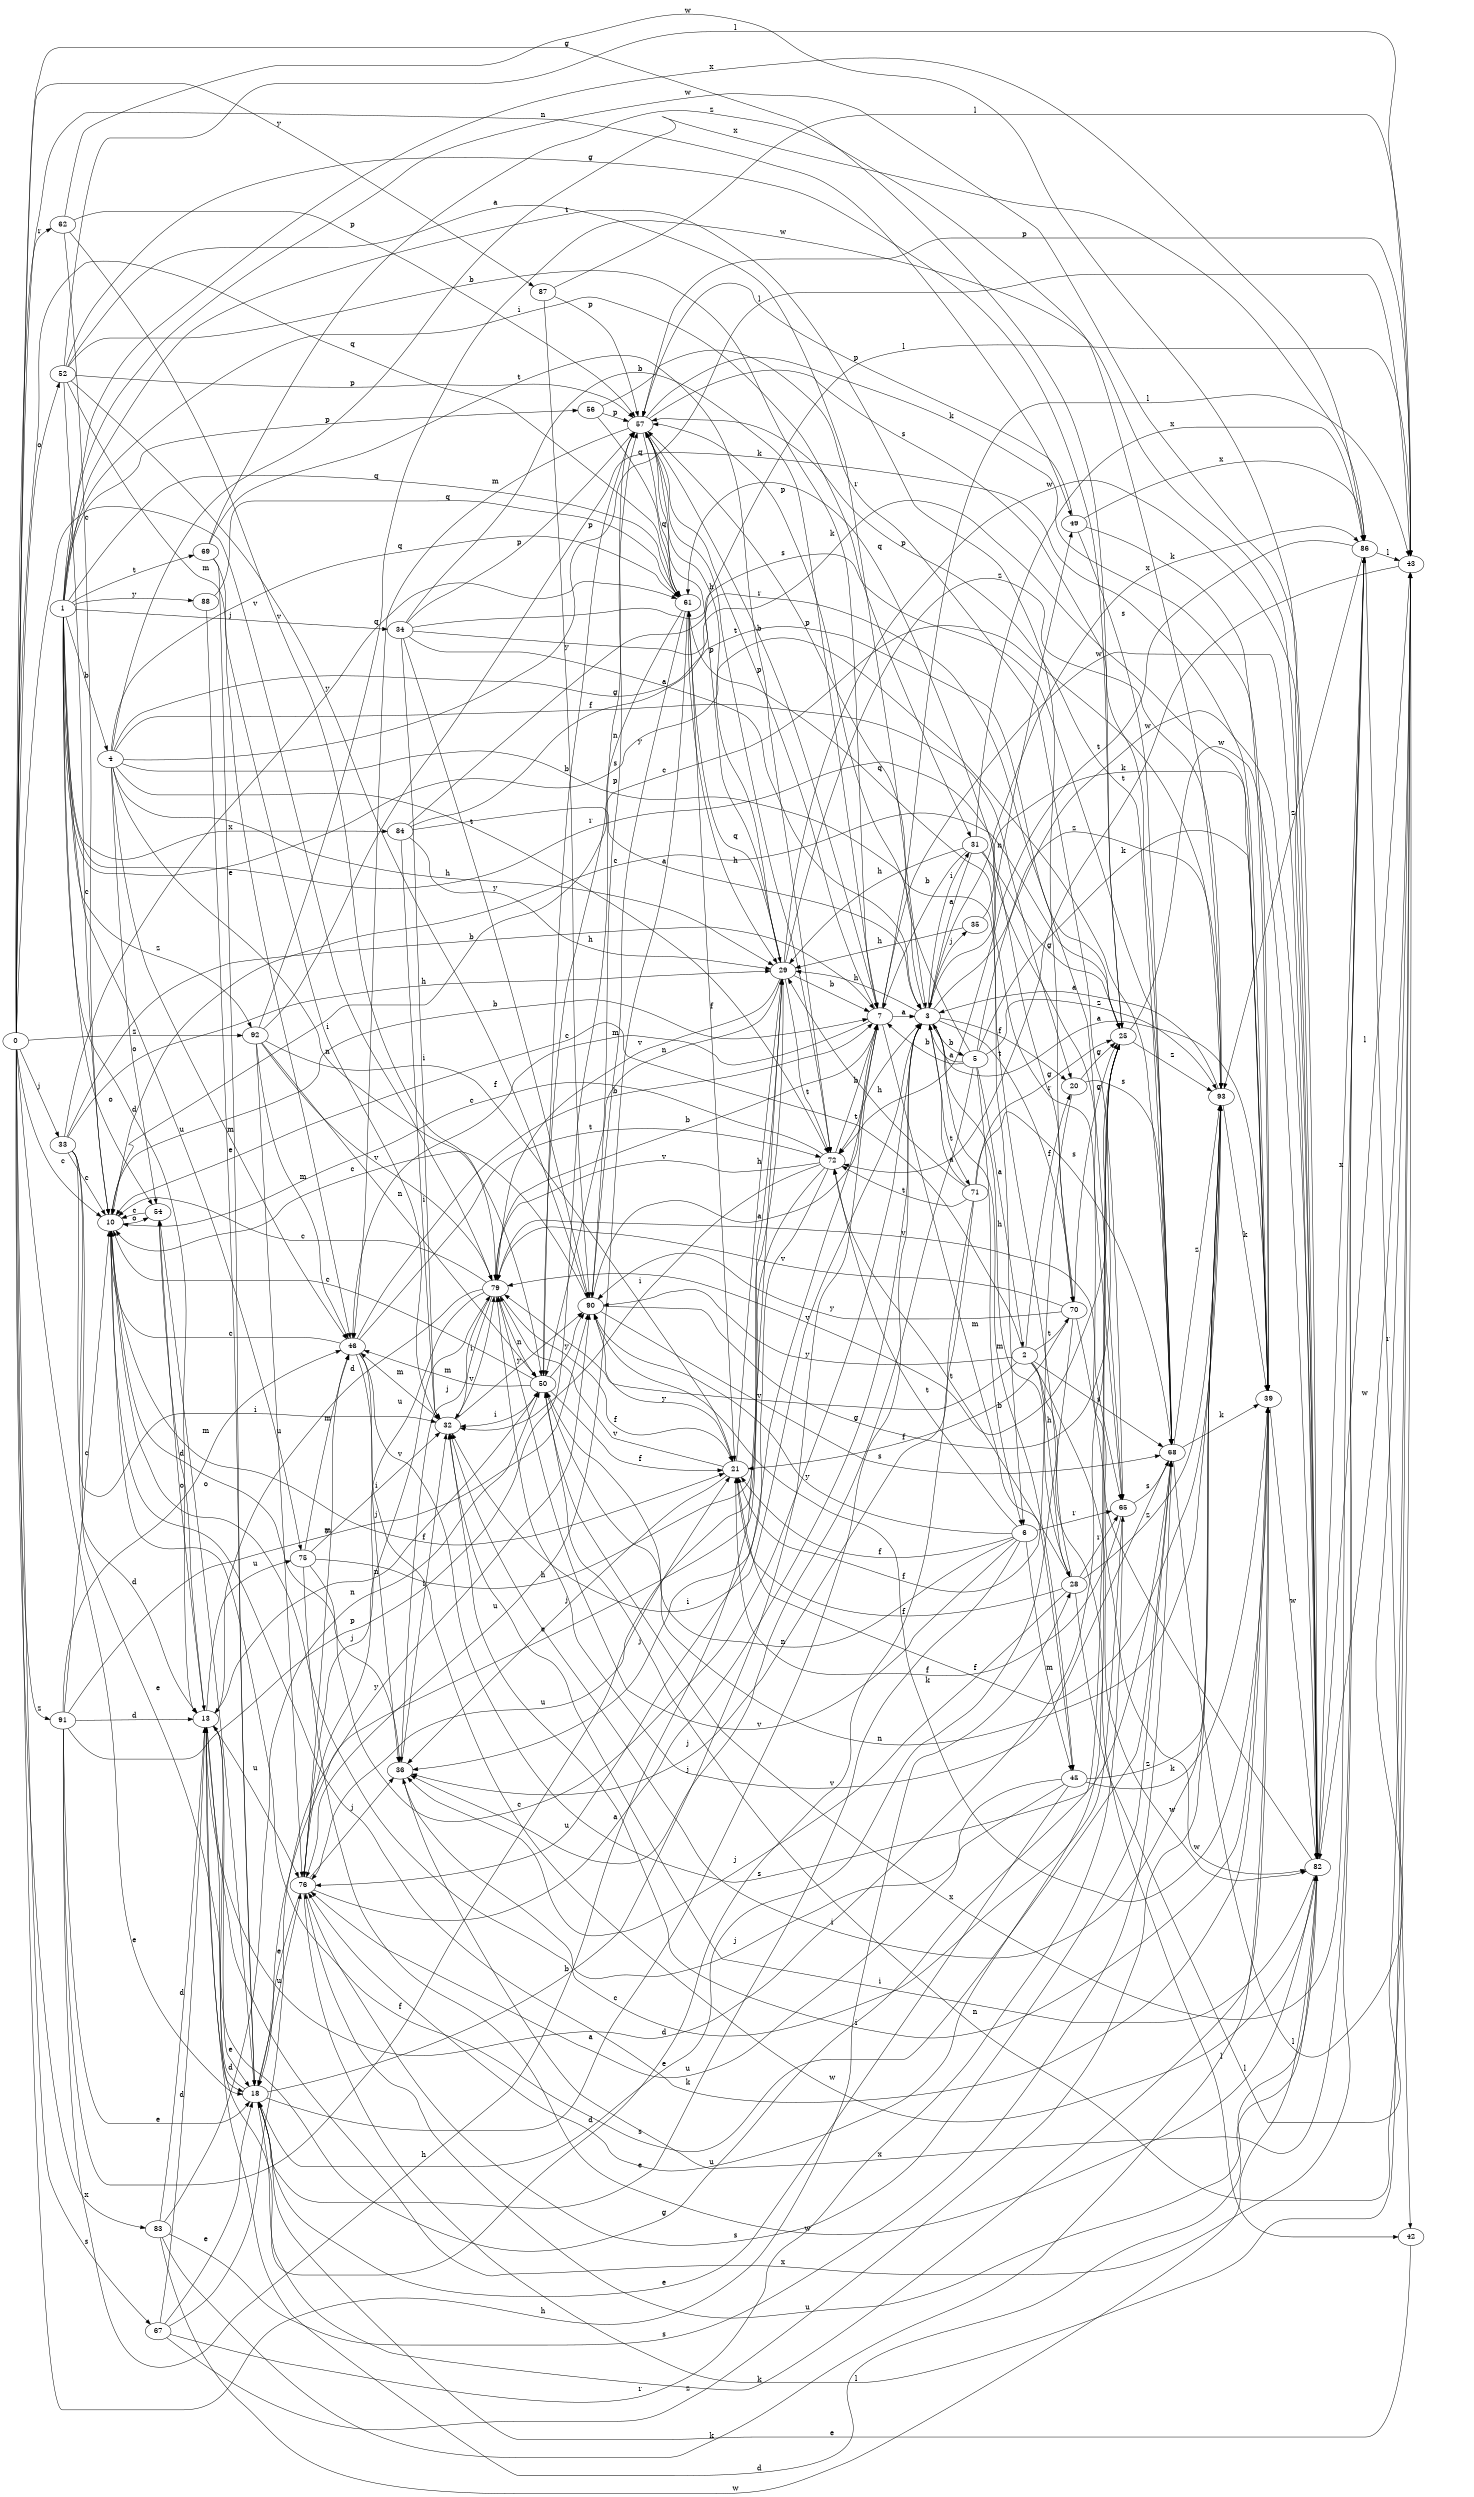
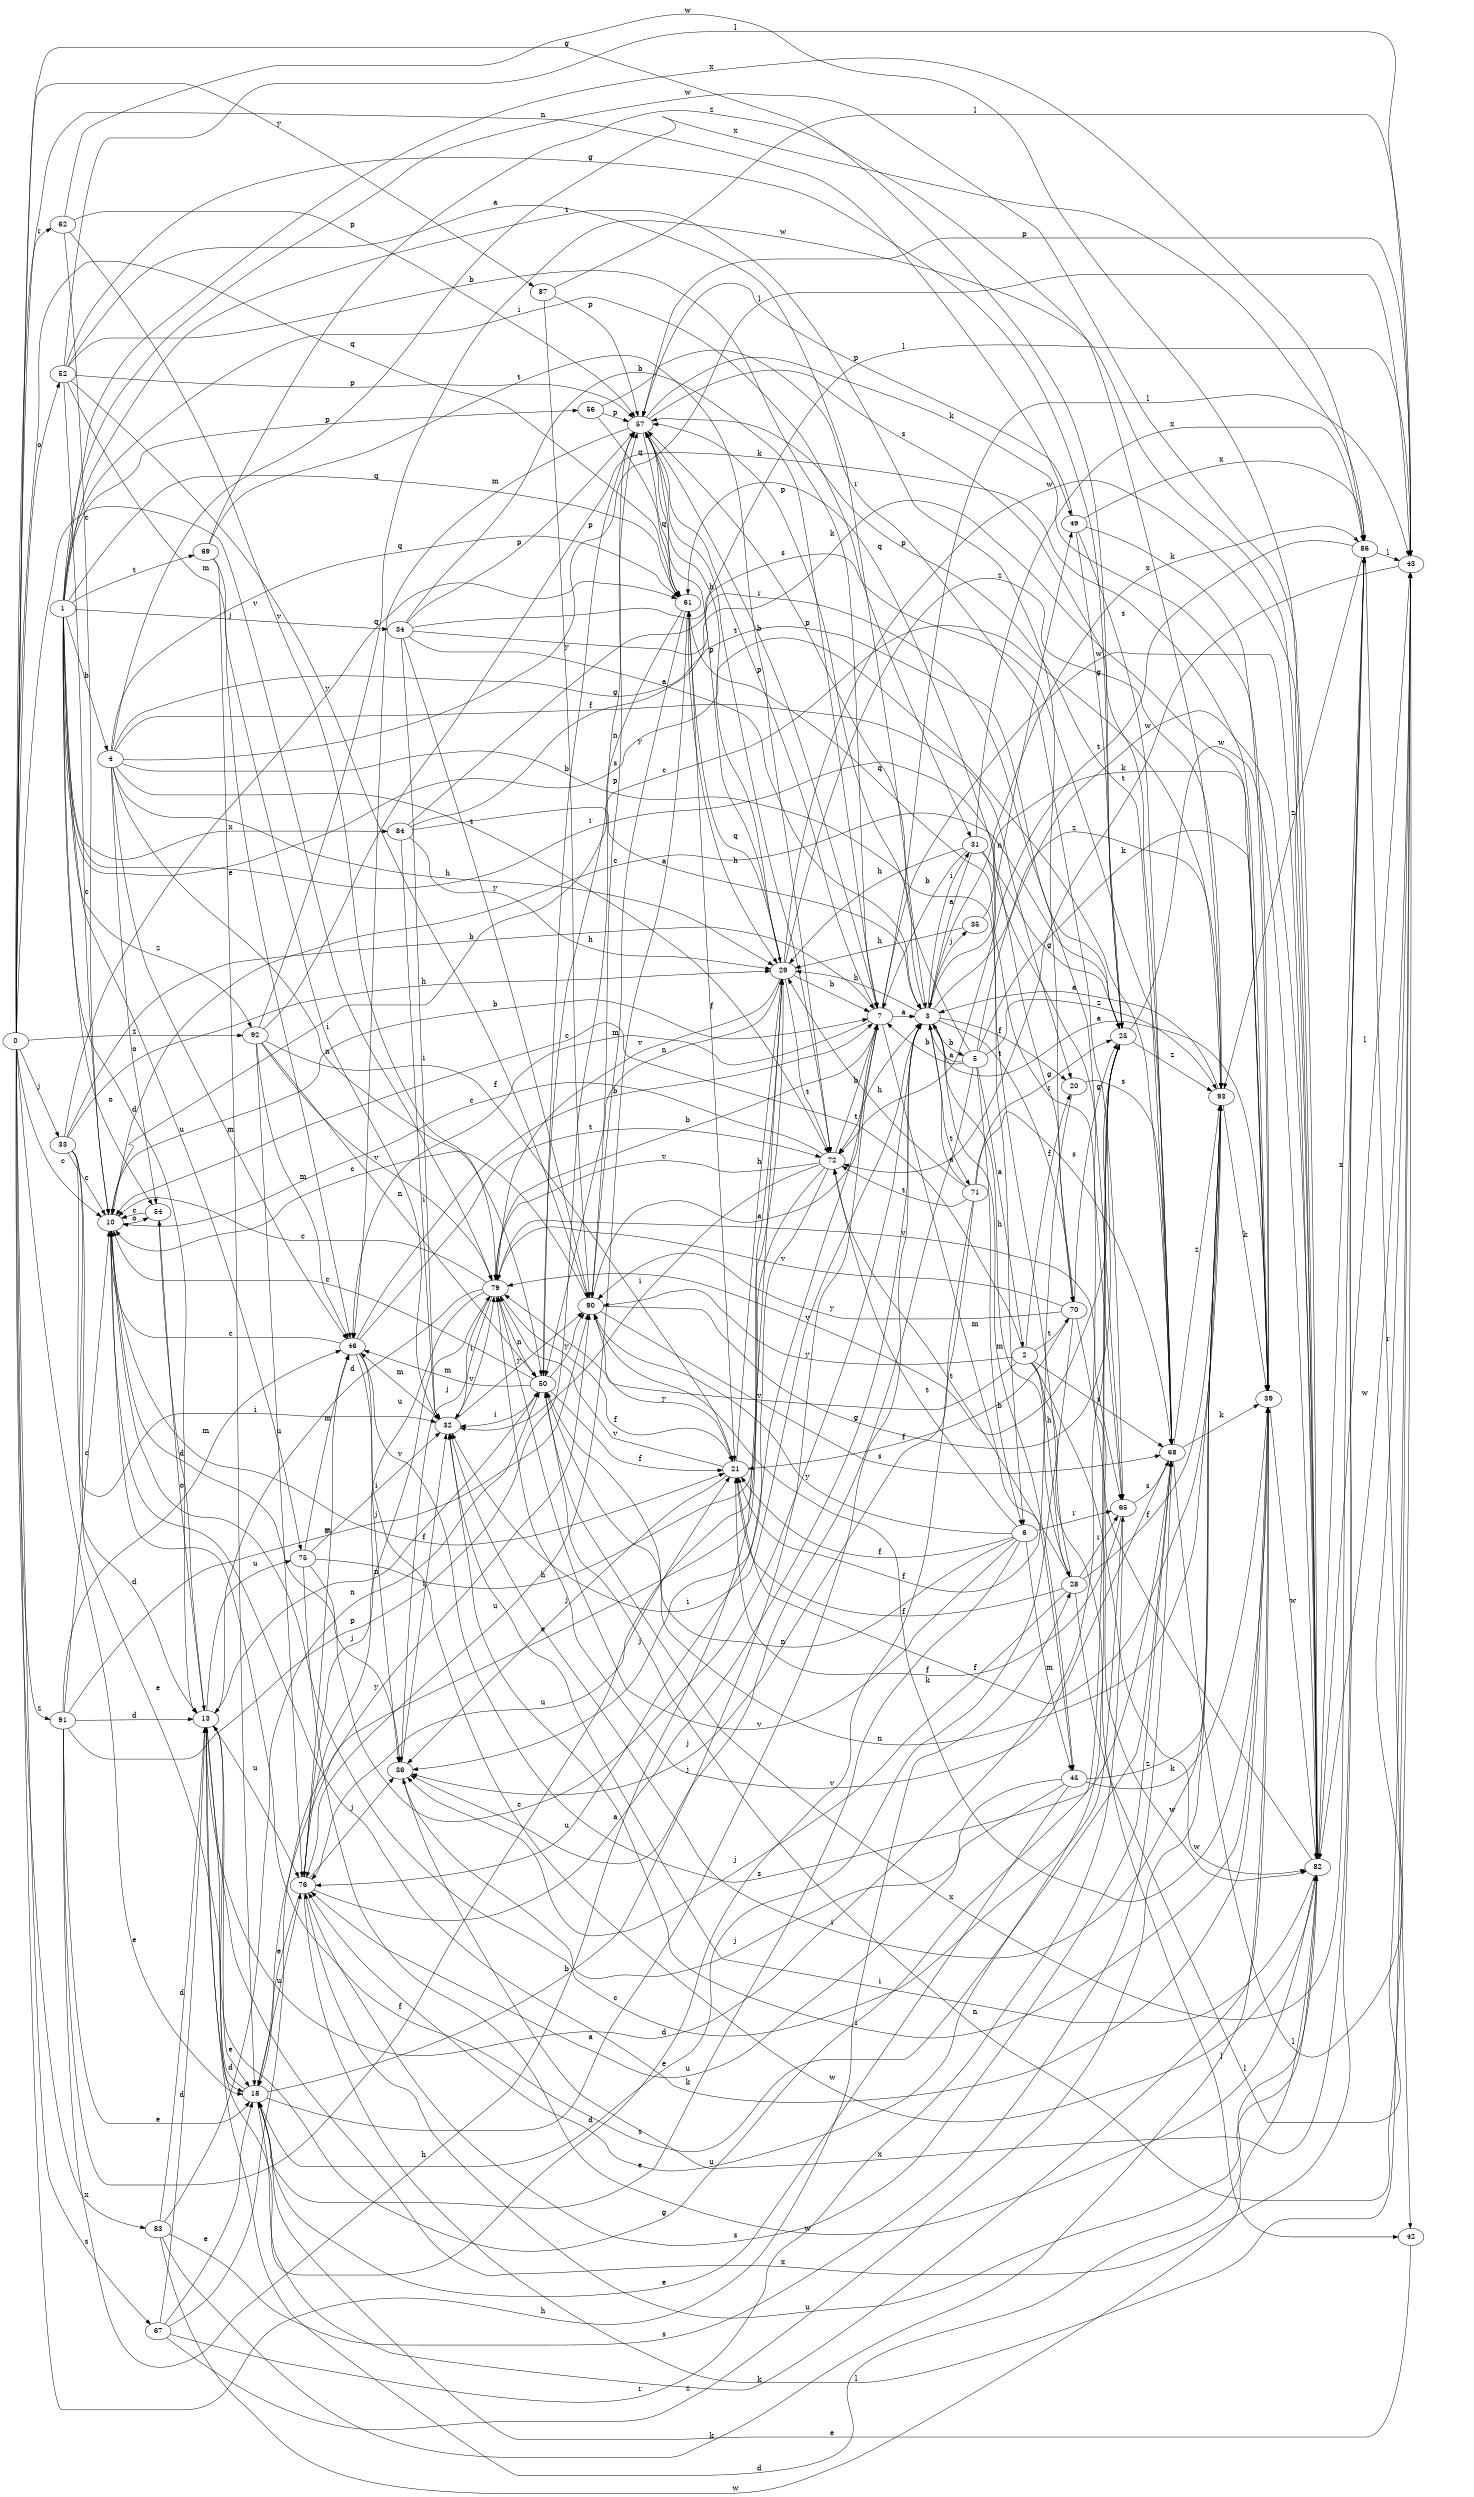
(206, 602) -> none
(1098, 1059) -> (1103, 740)
(1148, 1515) -> (1148, 1515)
(215, 1676) -> none
